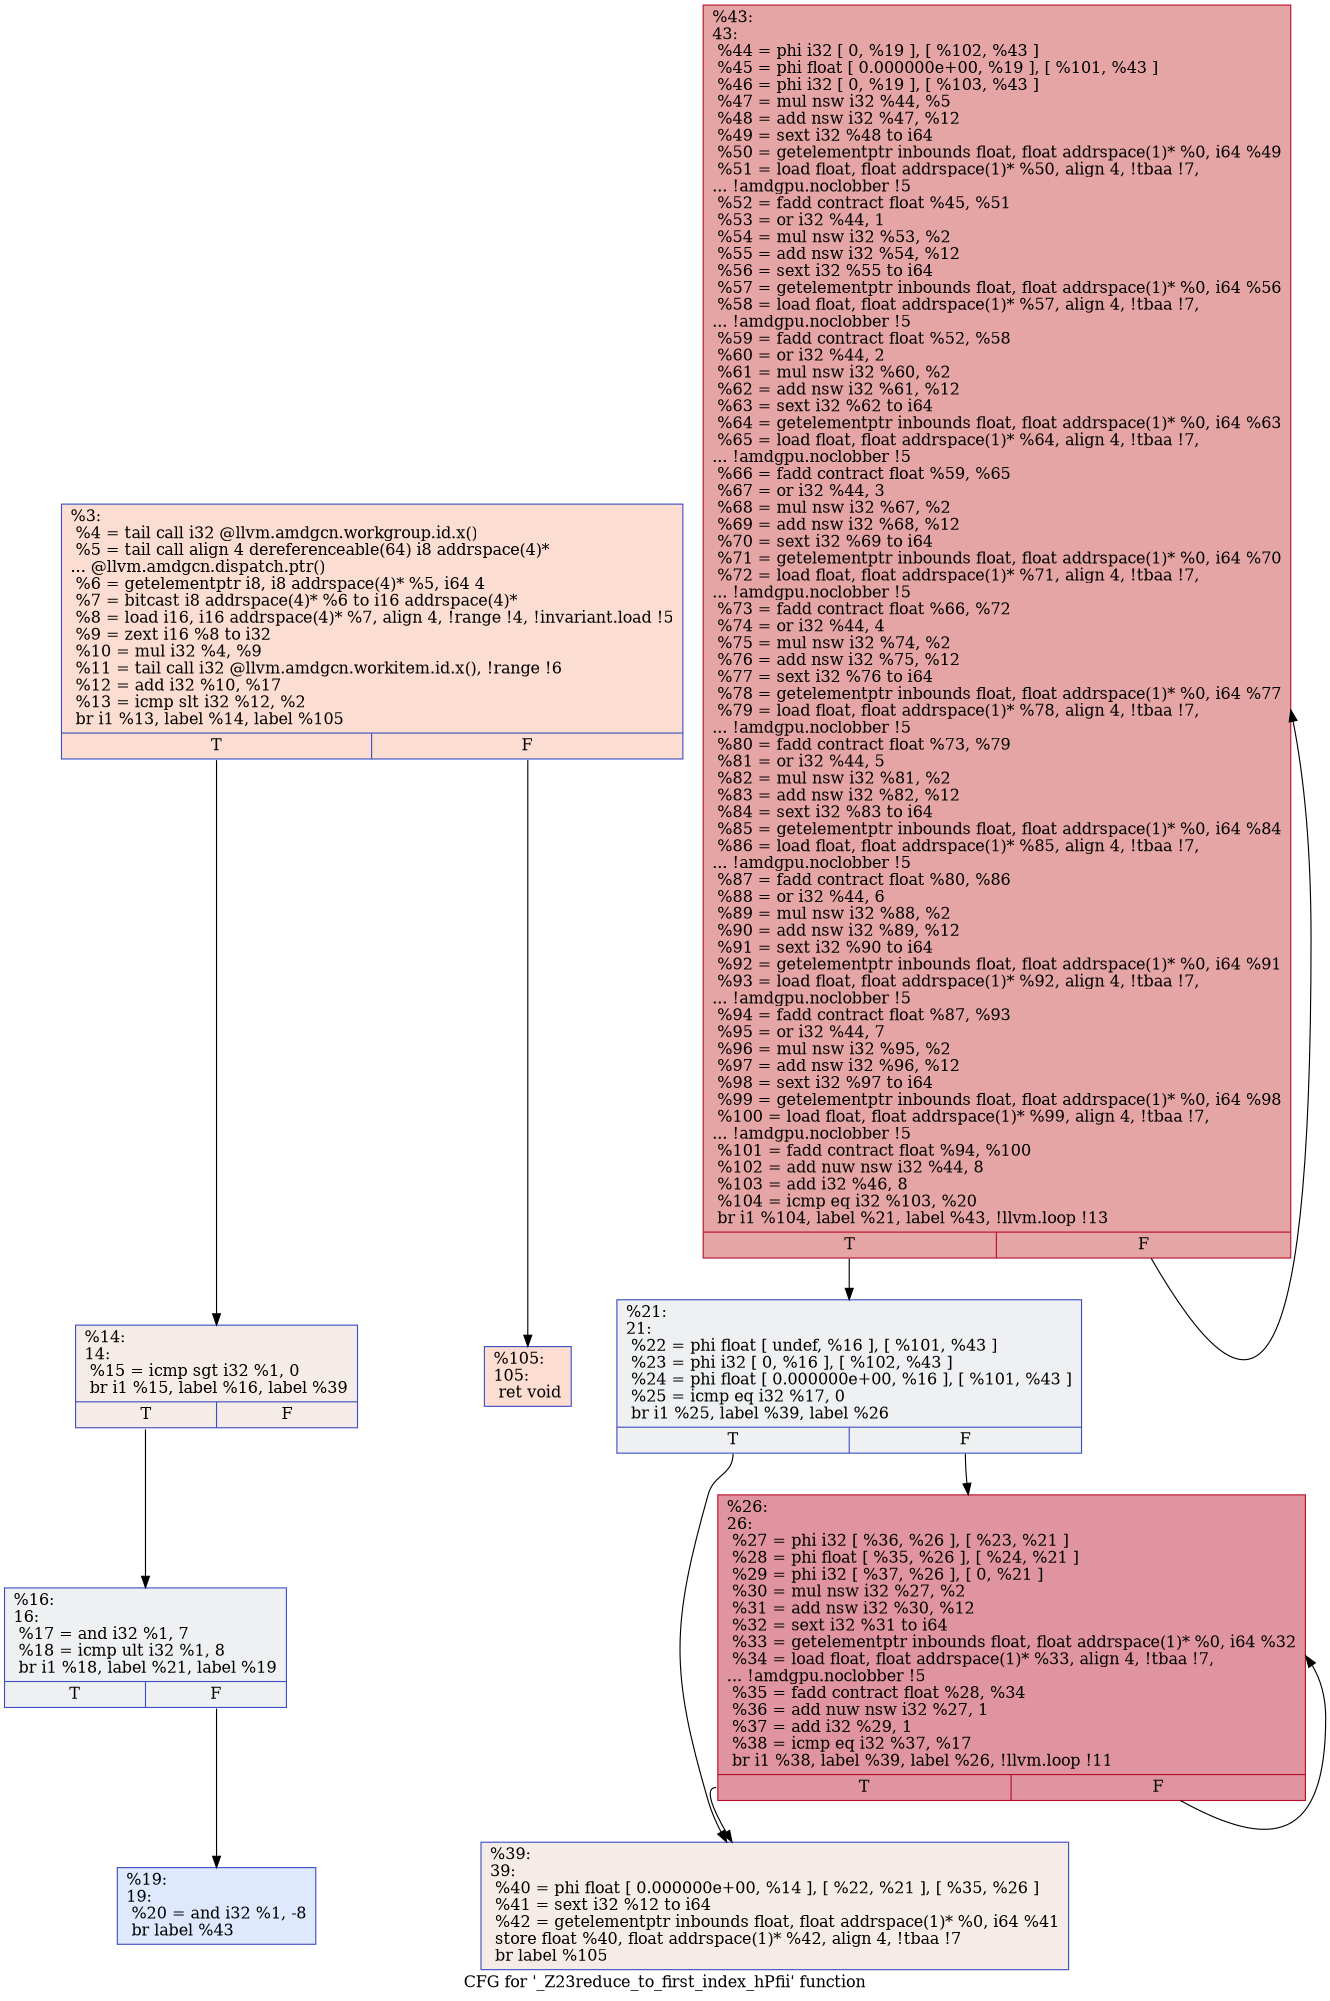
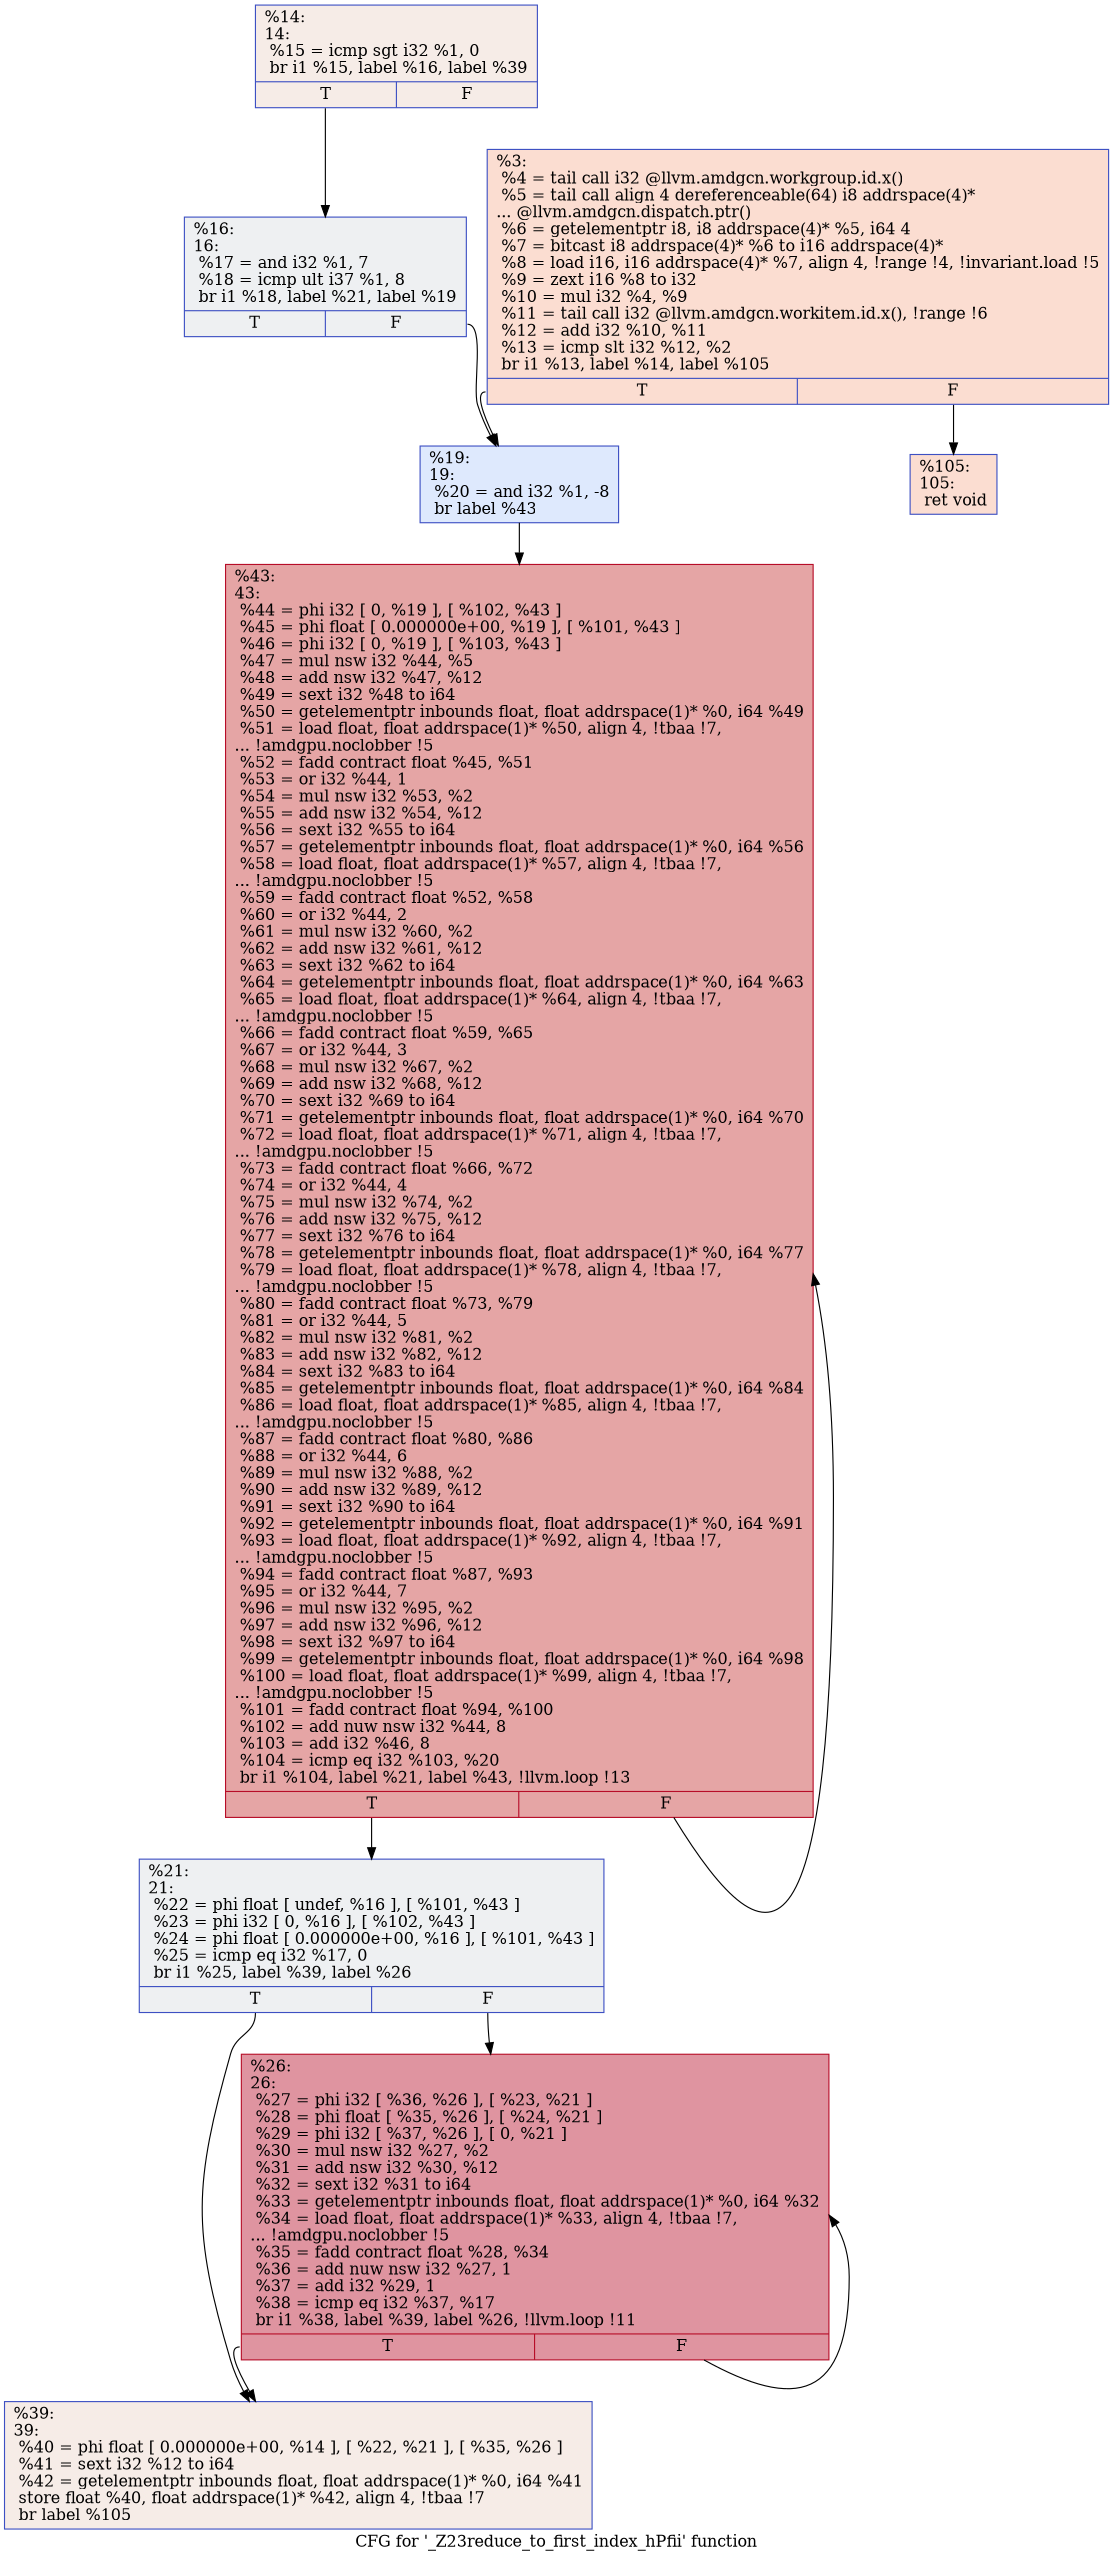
none -> (519, 538)
(176, 686) -> (602, 331)
(217, 1037) -> (484, 413)
(120, 1651) -> (299, 280)
